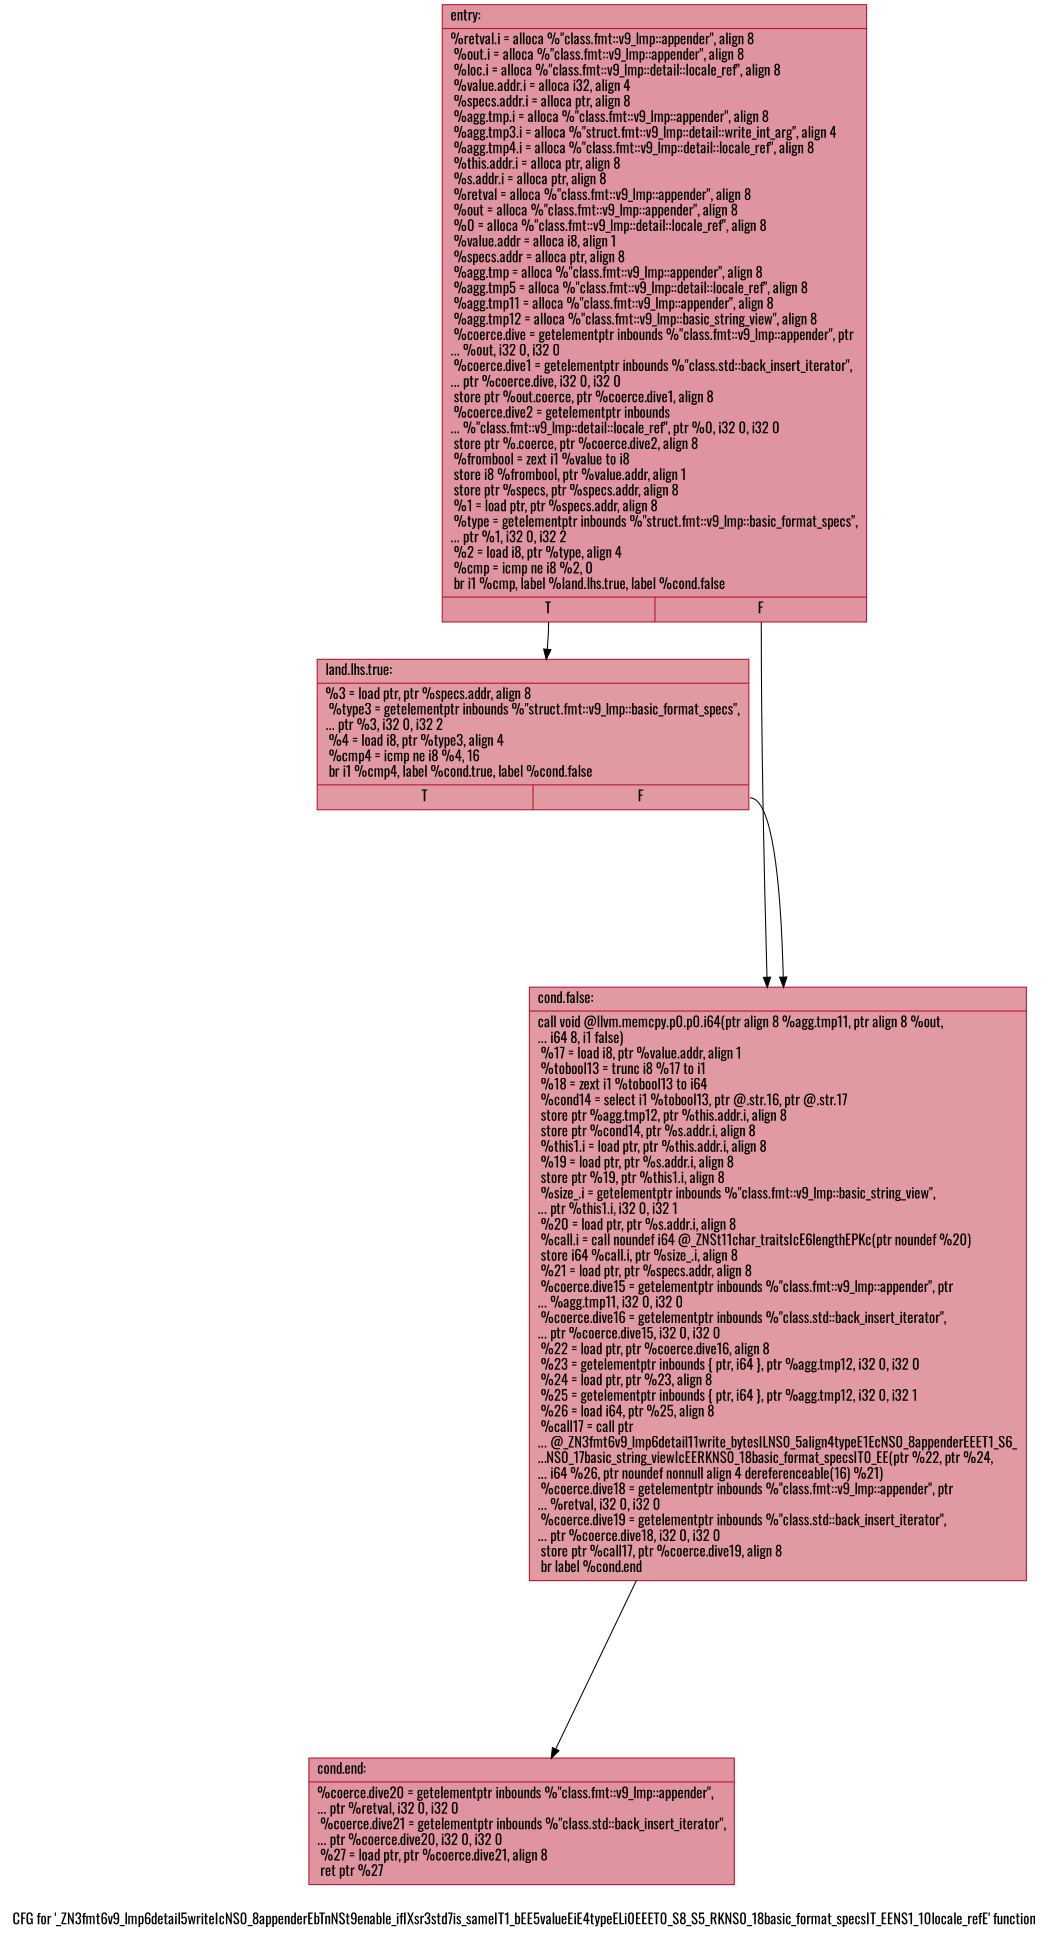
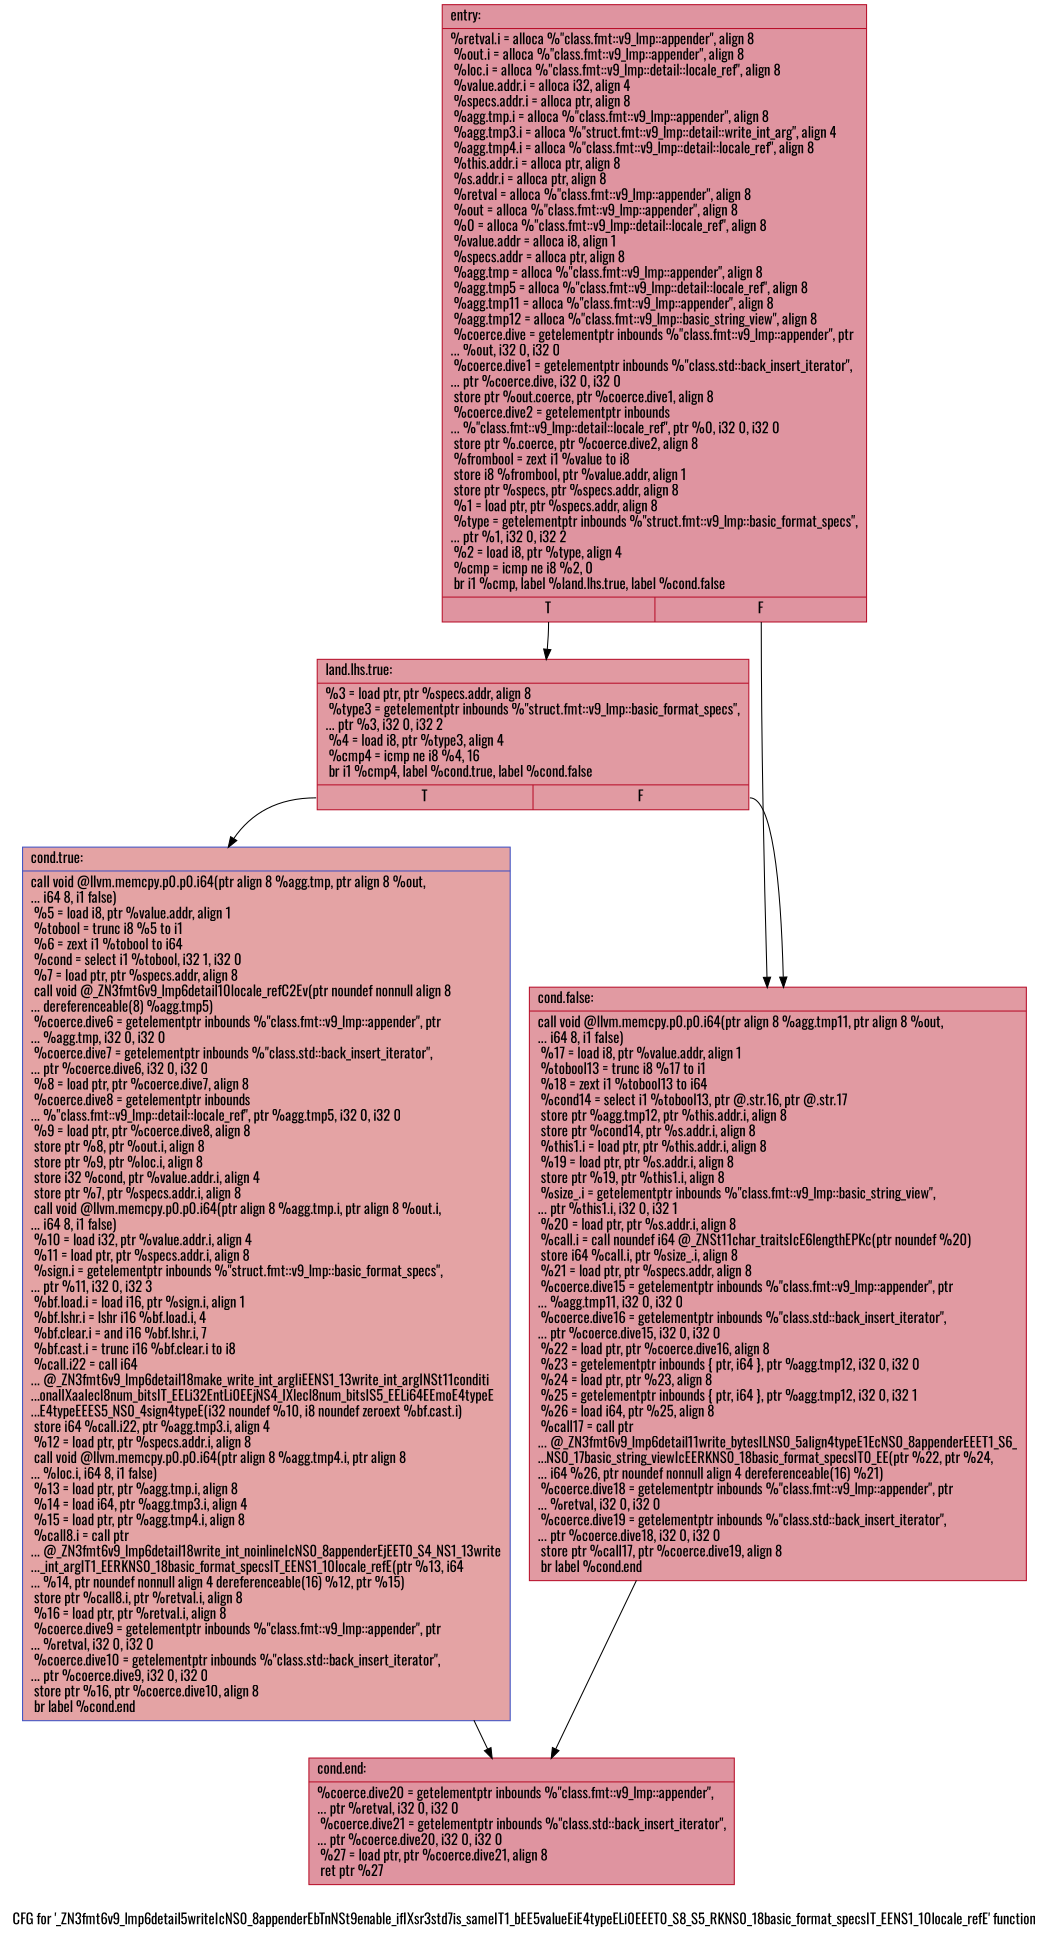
none -> (266, 1284)
